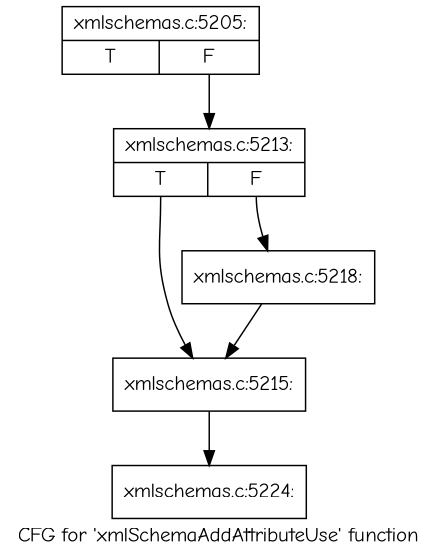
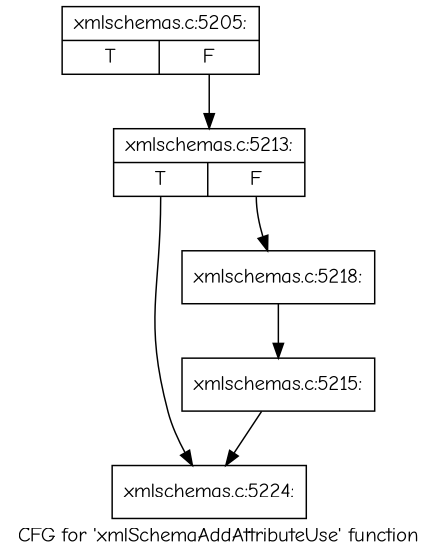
(161, 273) -> (155, 327)
